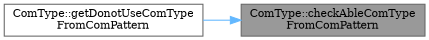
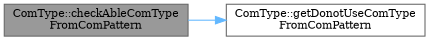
(217, 20) -> (202, 20)
